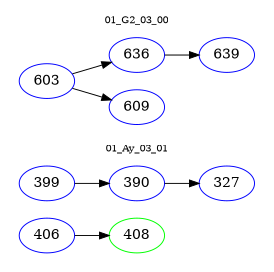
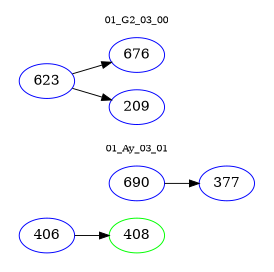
(137, 55) -> (137, 55)
(227, 55) -> none
(47, 81) -> (47, 81)
(137, 107) -> (137, 107)
(47, 183) -> none
(137, 183) -> (137, 183)
(227, 183) -> (227, 183)
